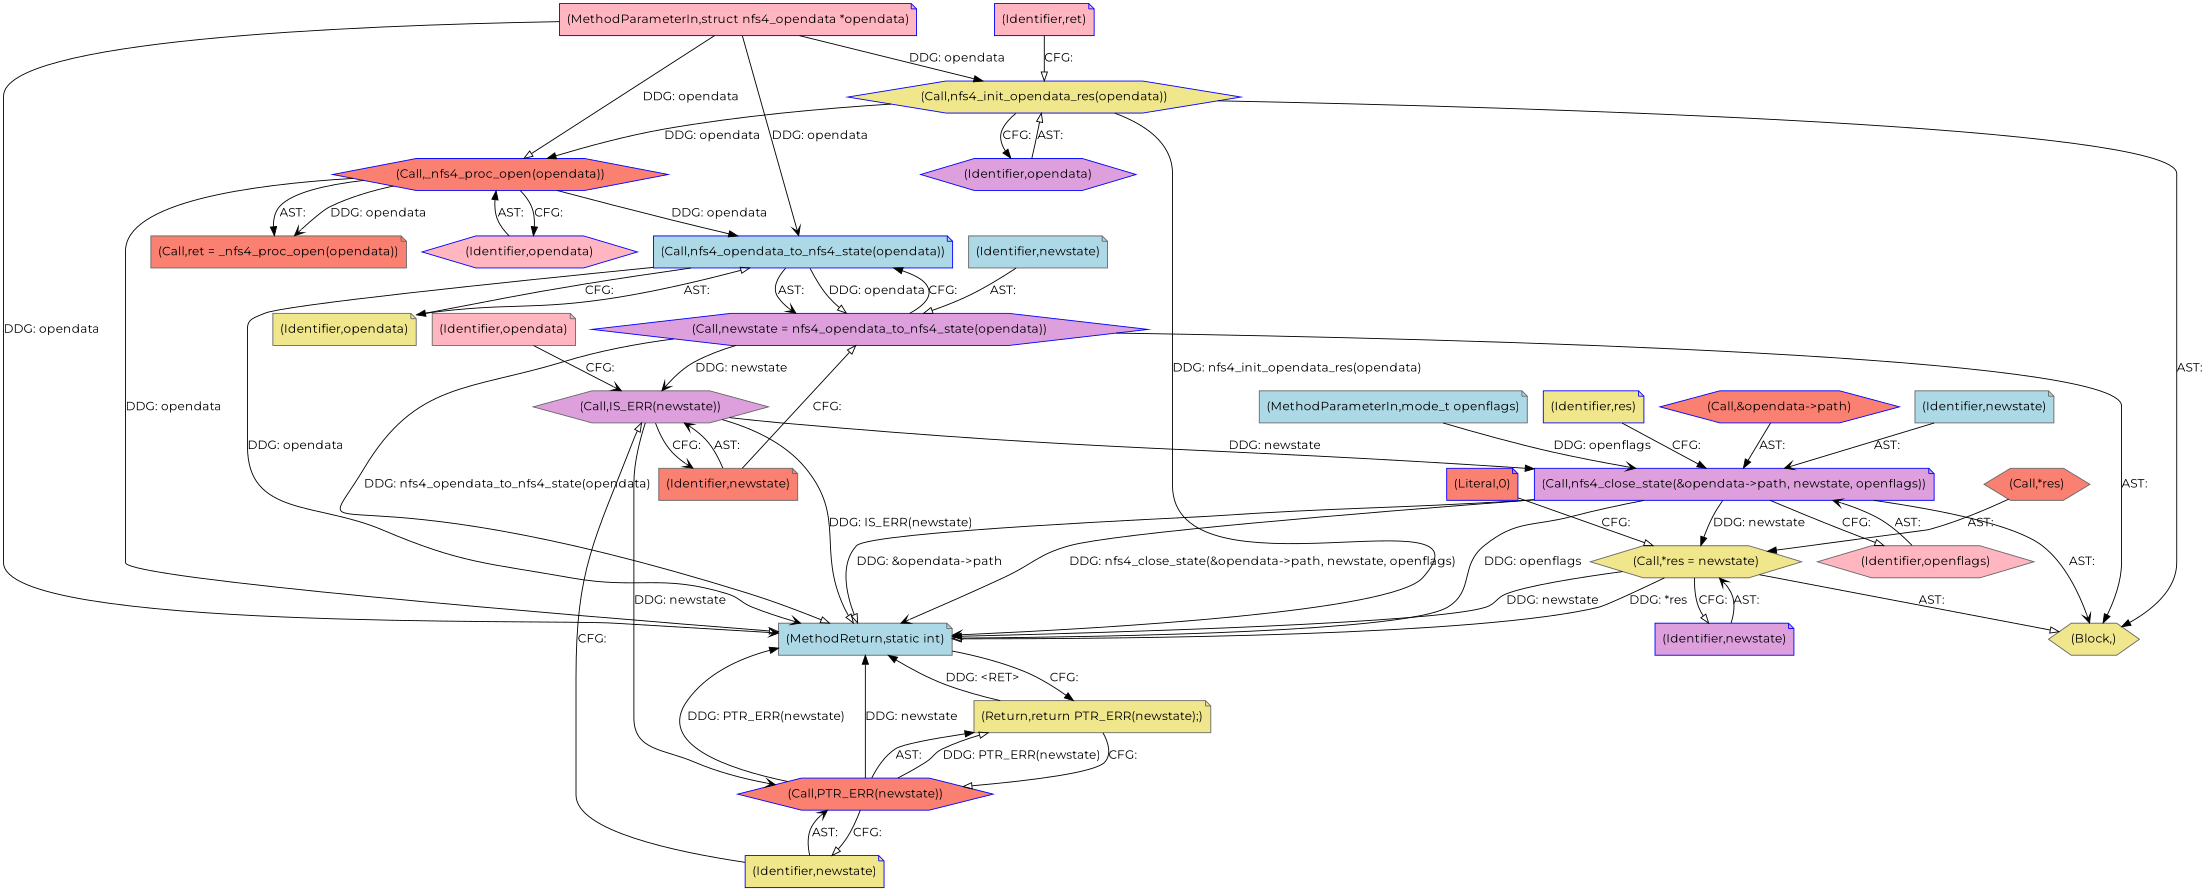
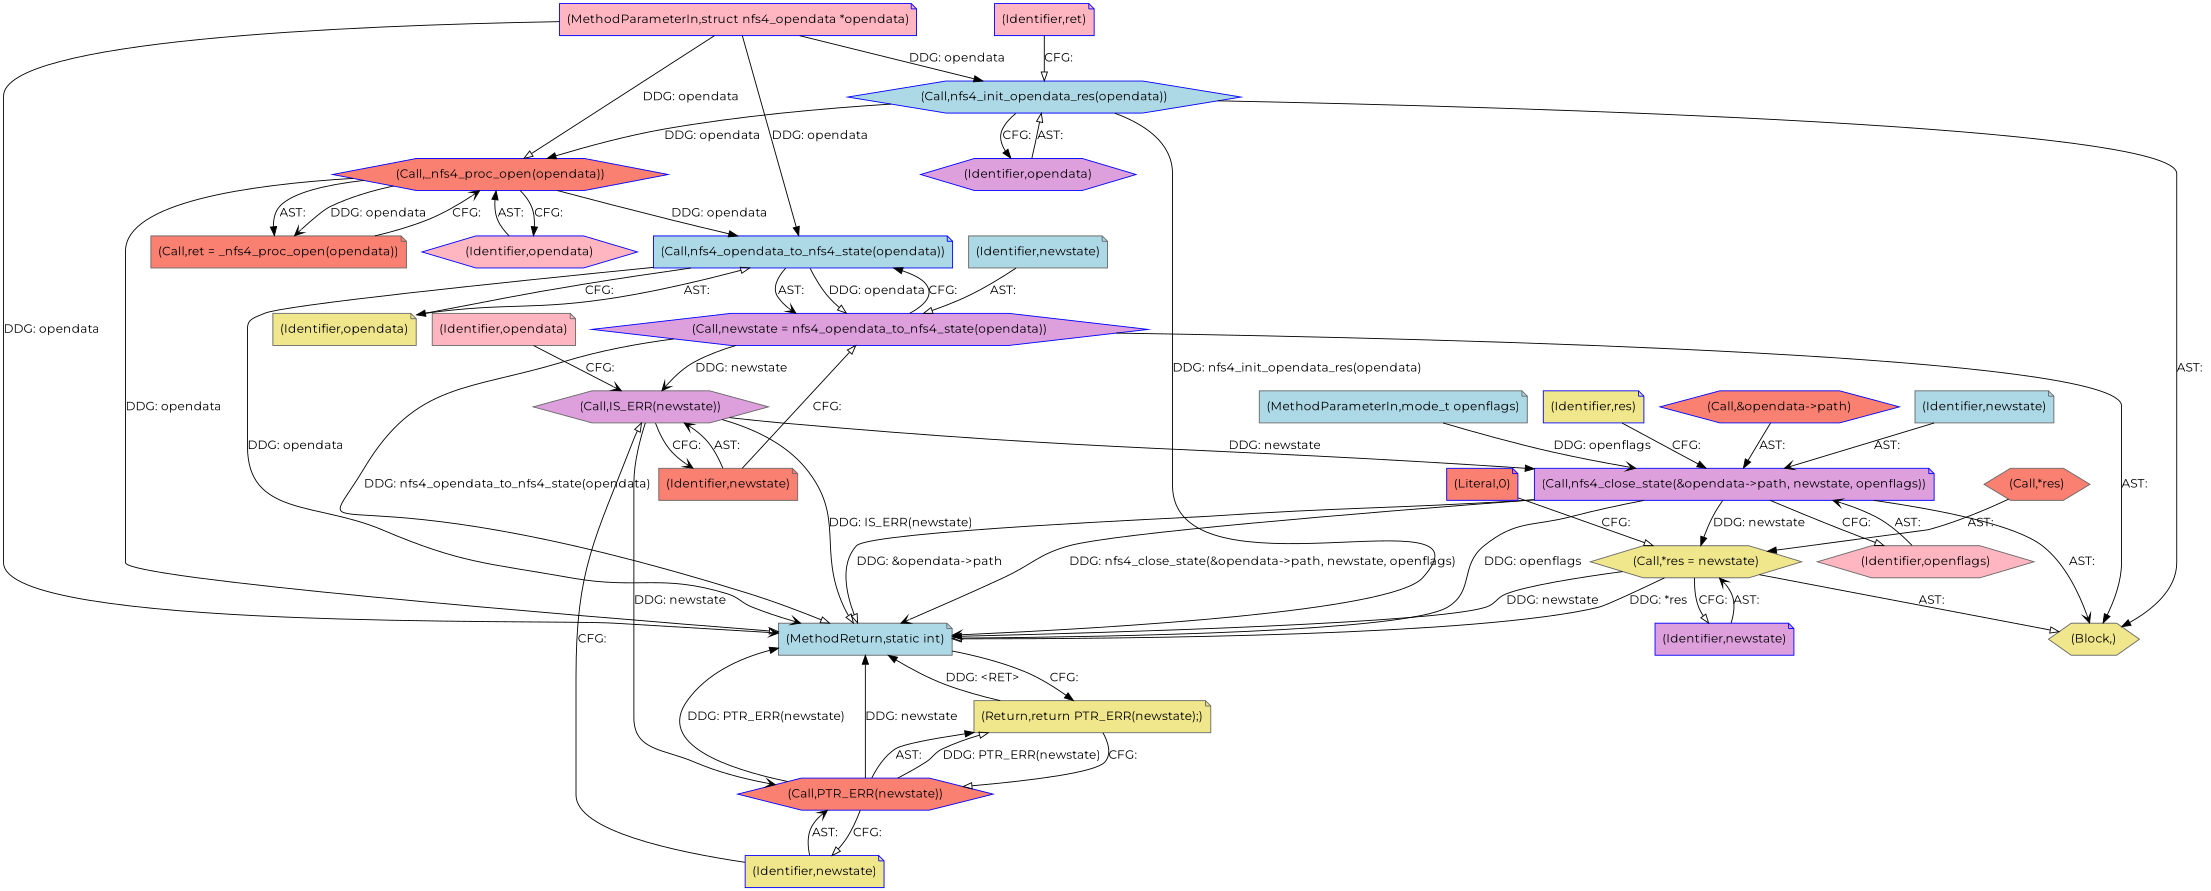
(1044, 97) -> (1044, 97)
(769, 131) -> (769, 131)
none -> (425, 221)
